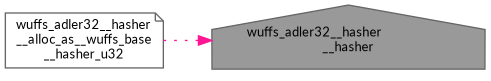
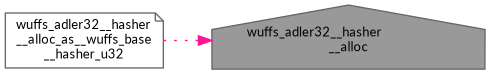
(348, 40) -> (348, 40)
